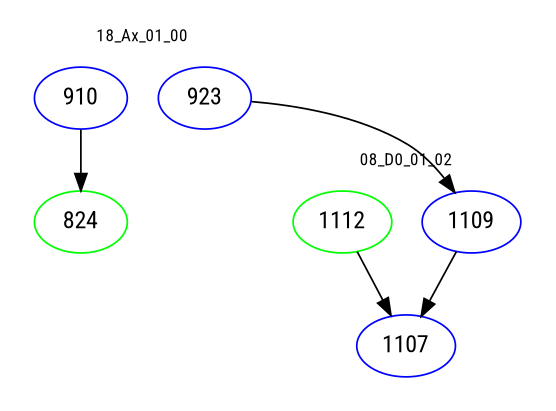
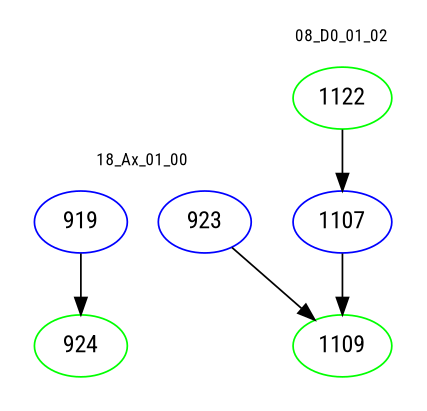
(81, 98) -> (81, 222)
(81, 222) -> (81, 346)
(342, 222) -> (342, 98)
(472, 222) -> (342, 346)
(443, 276) -> (342, 275)
